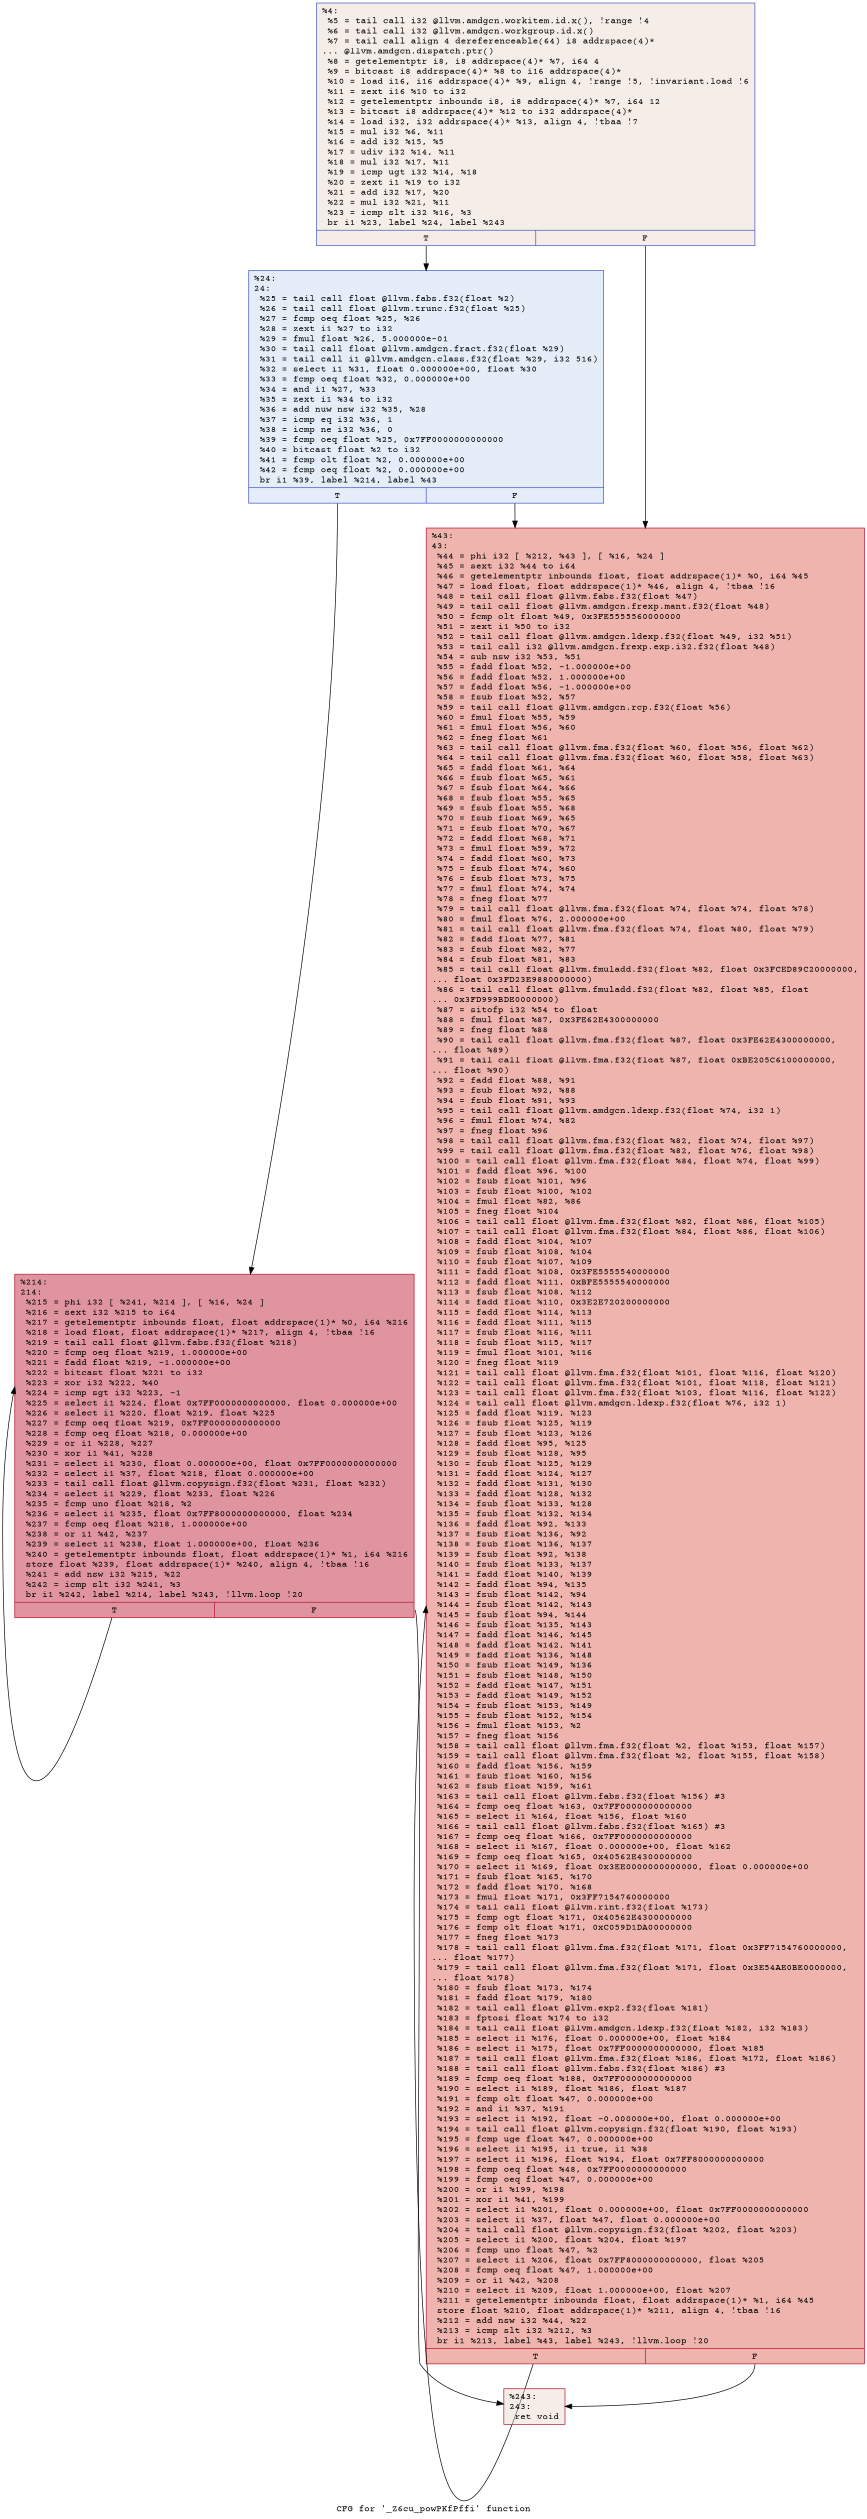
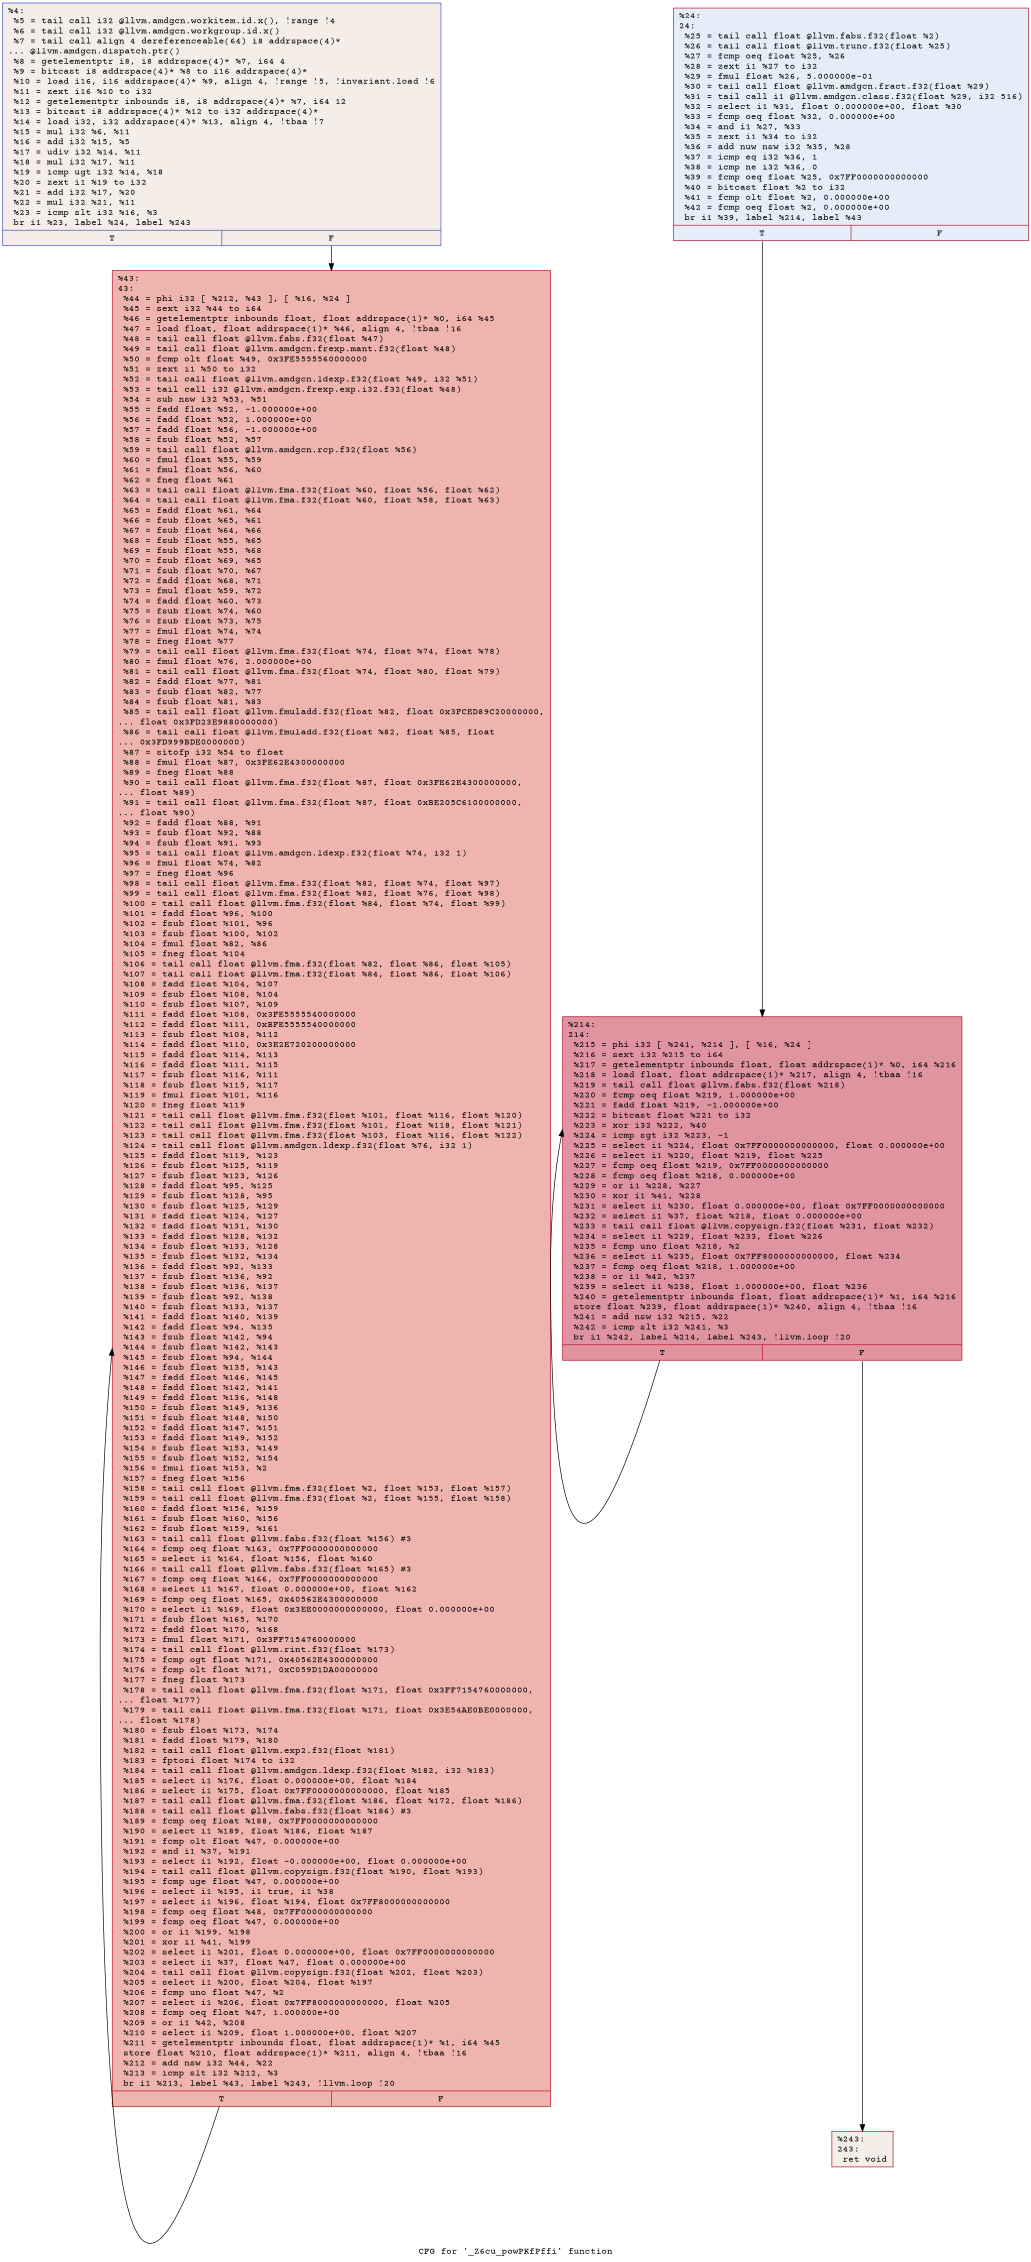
(426, 255) -> none
(426, 387) -> (851, 124)
(515, 512) -> none
(670, 2401) -> none
